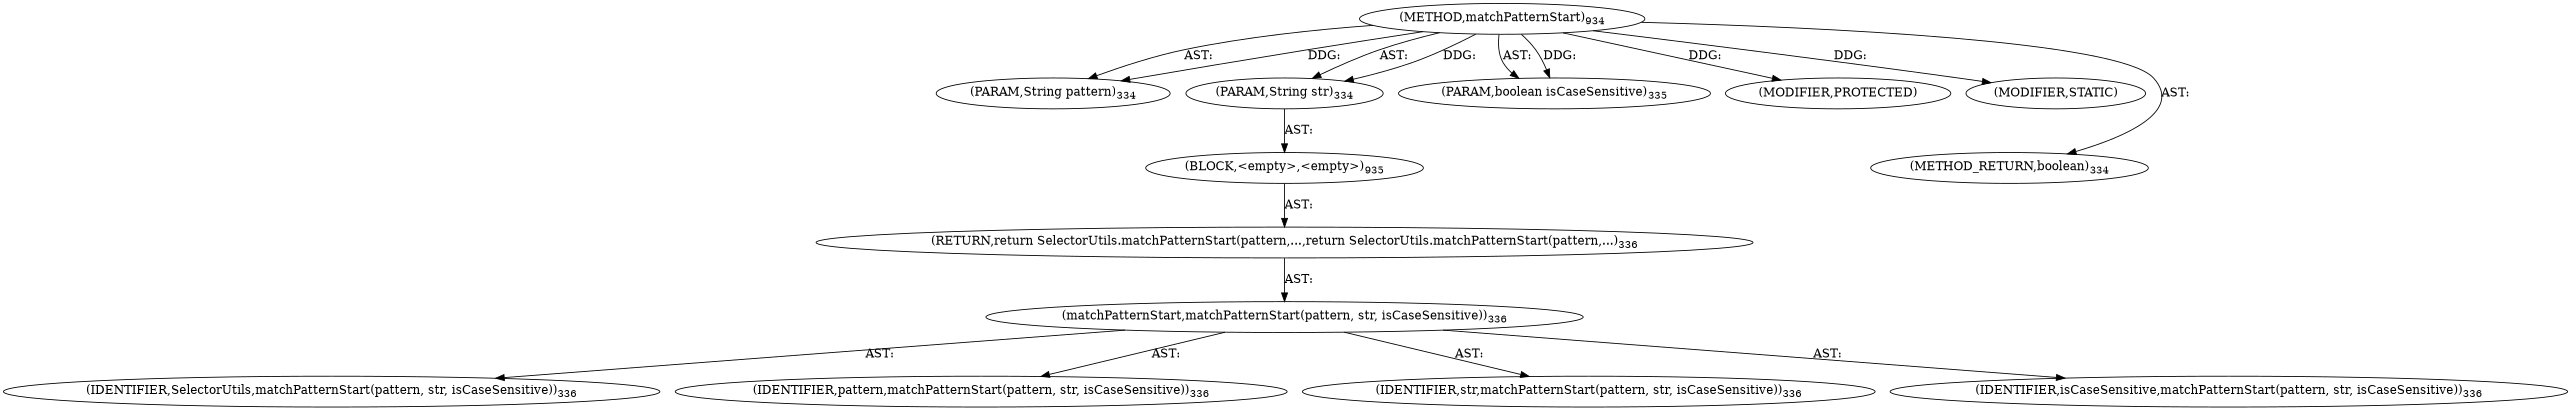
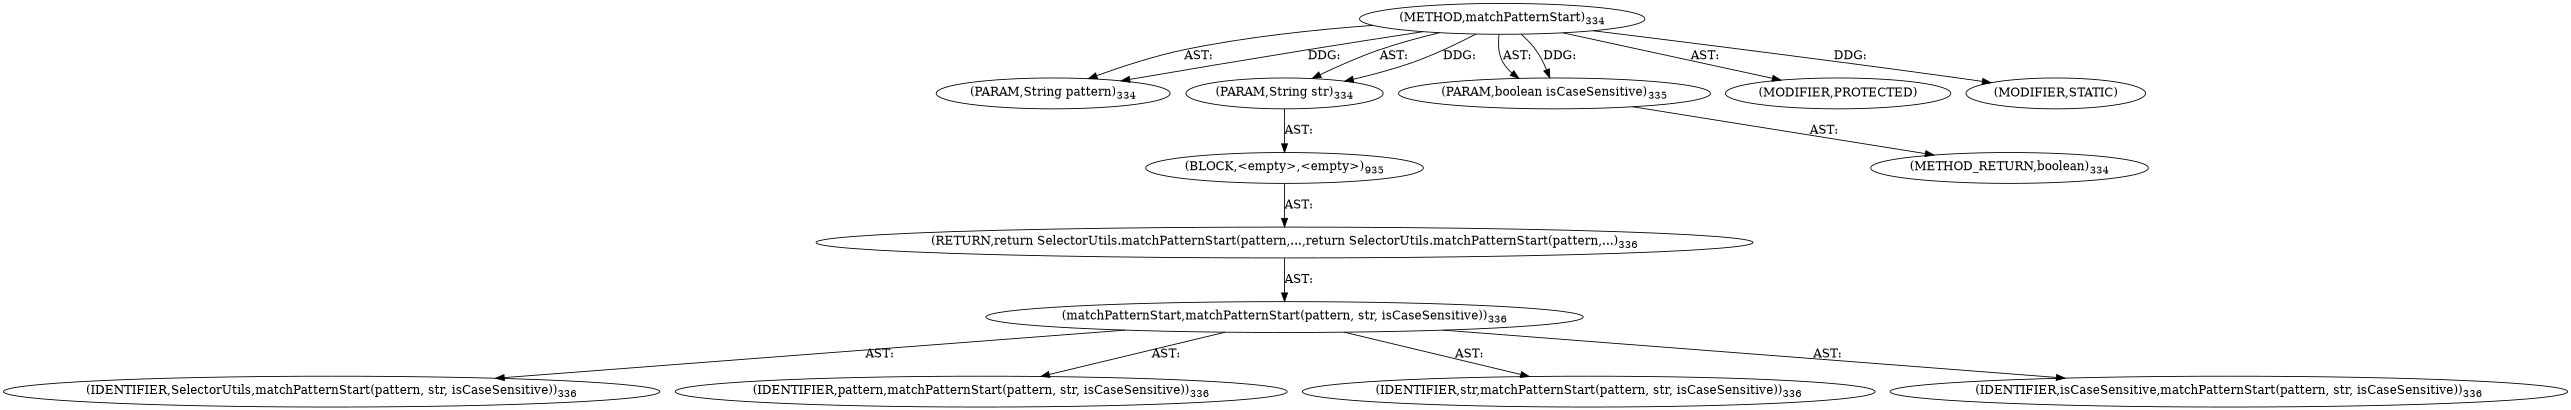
(1595, 18) -> (1595, 18)
(1964, 39) -> (1779, 130)
(1707, 56) -> (1707, 56)
